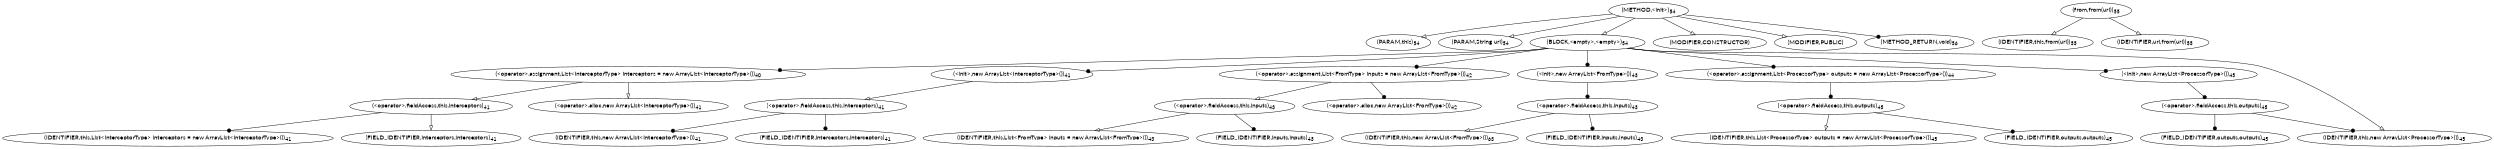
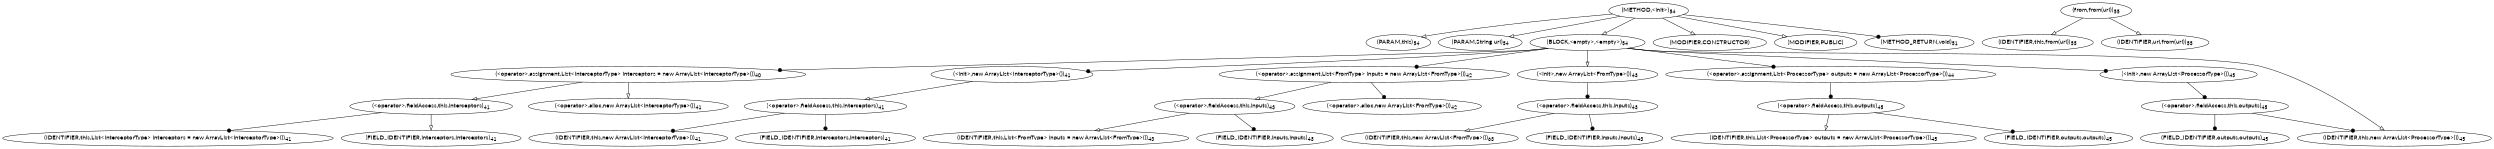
(1955, 42) -> (1955, 42)
(1588, 57) -> (1588, 57)
